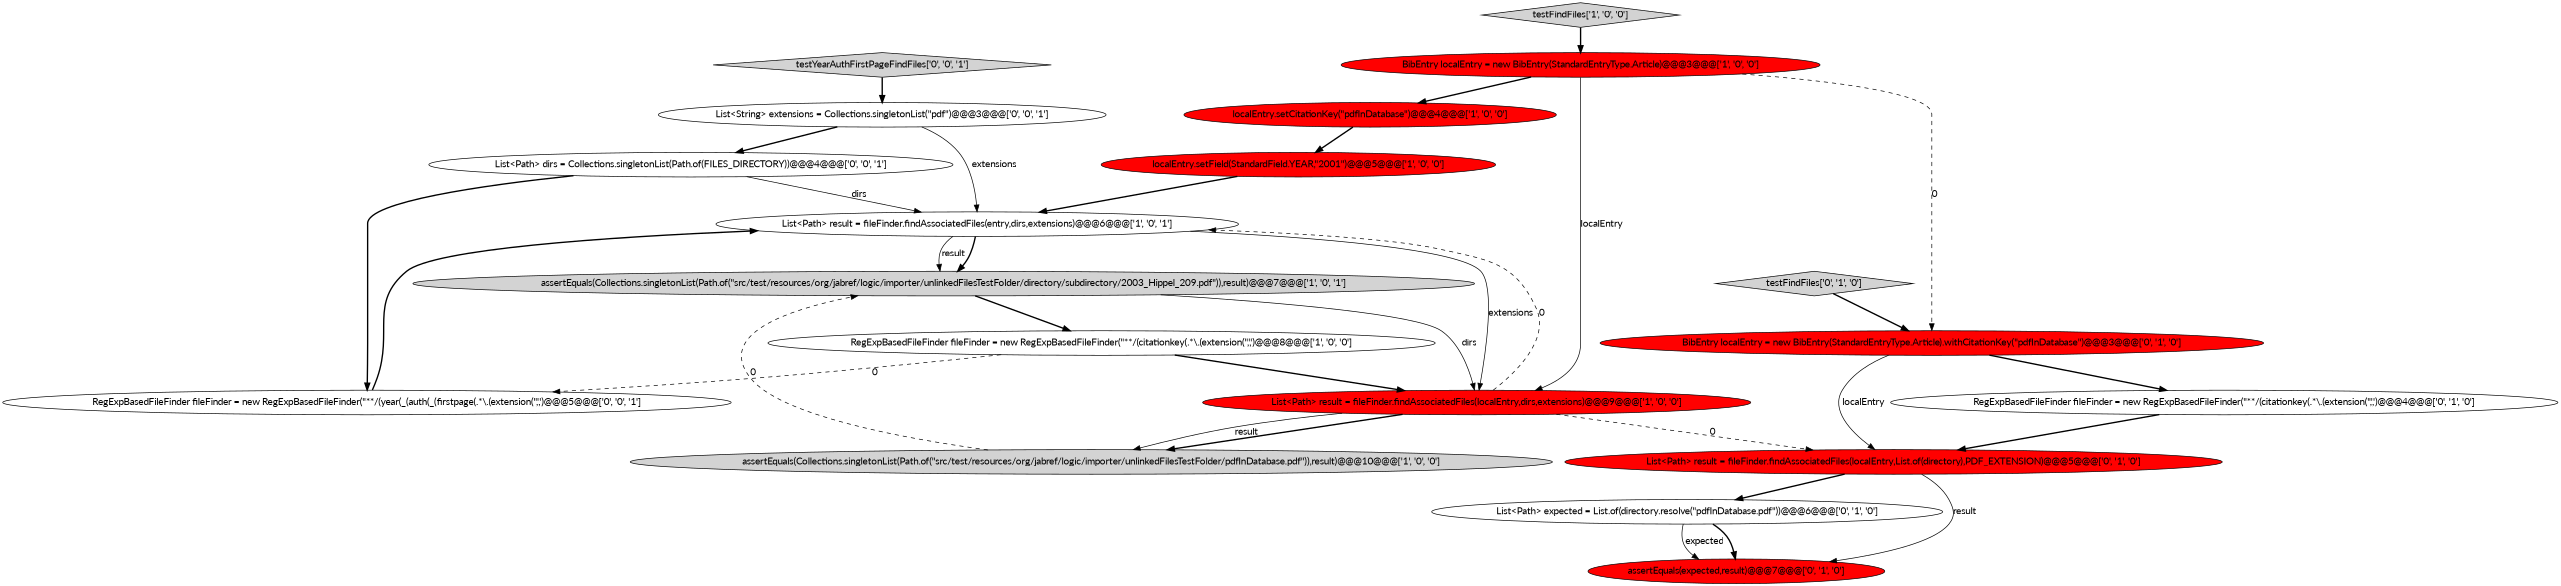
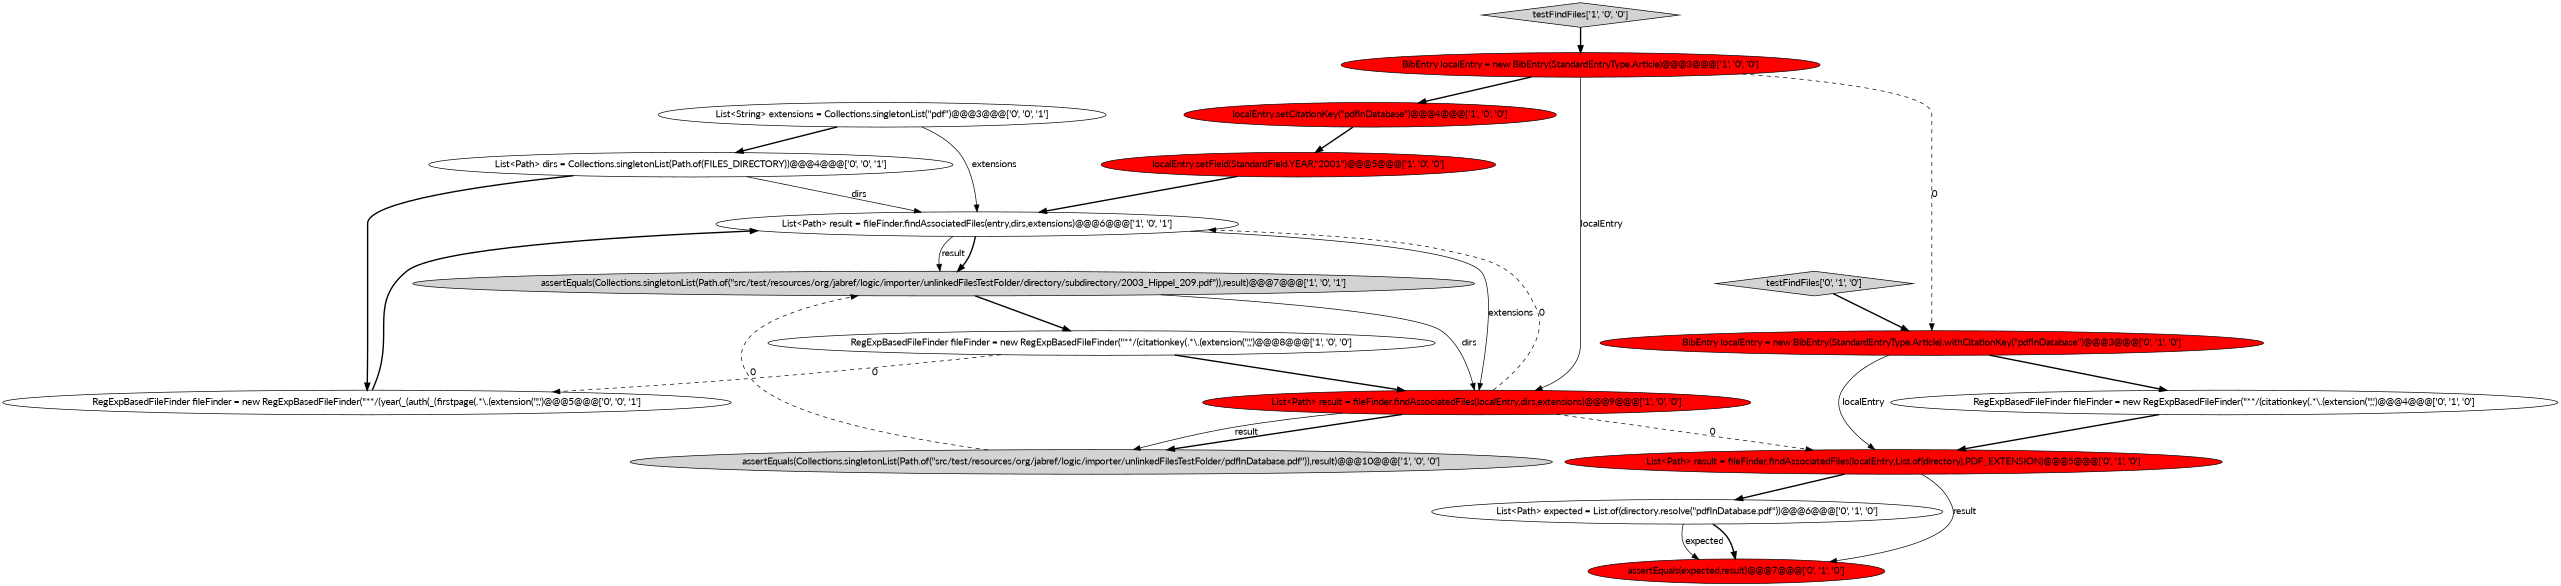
(882, 65) -> none
